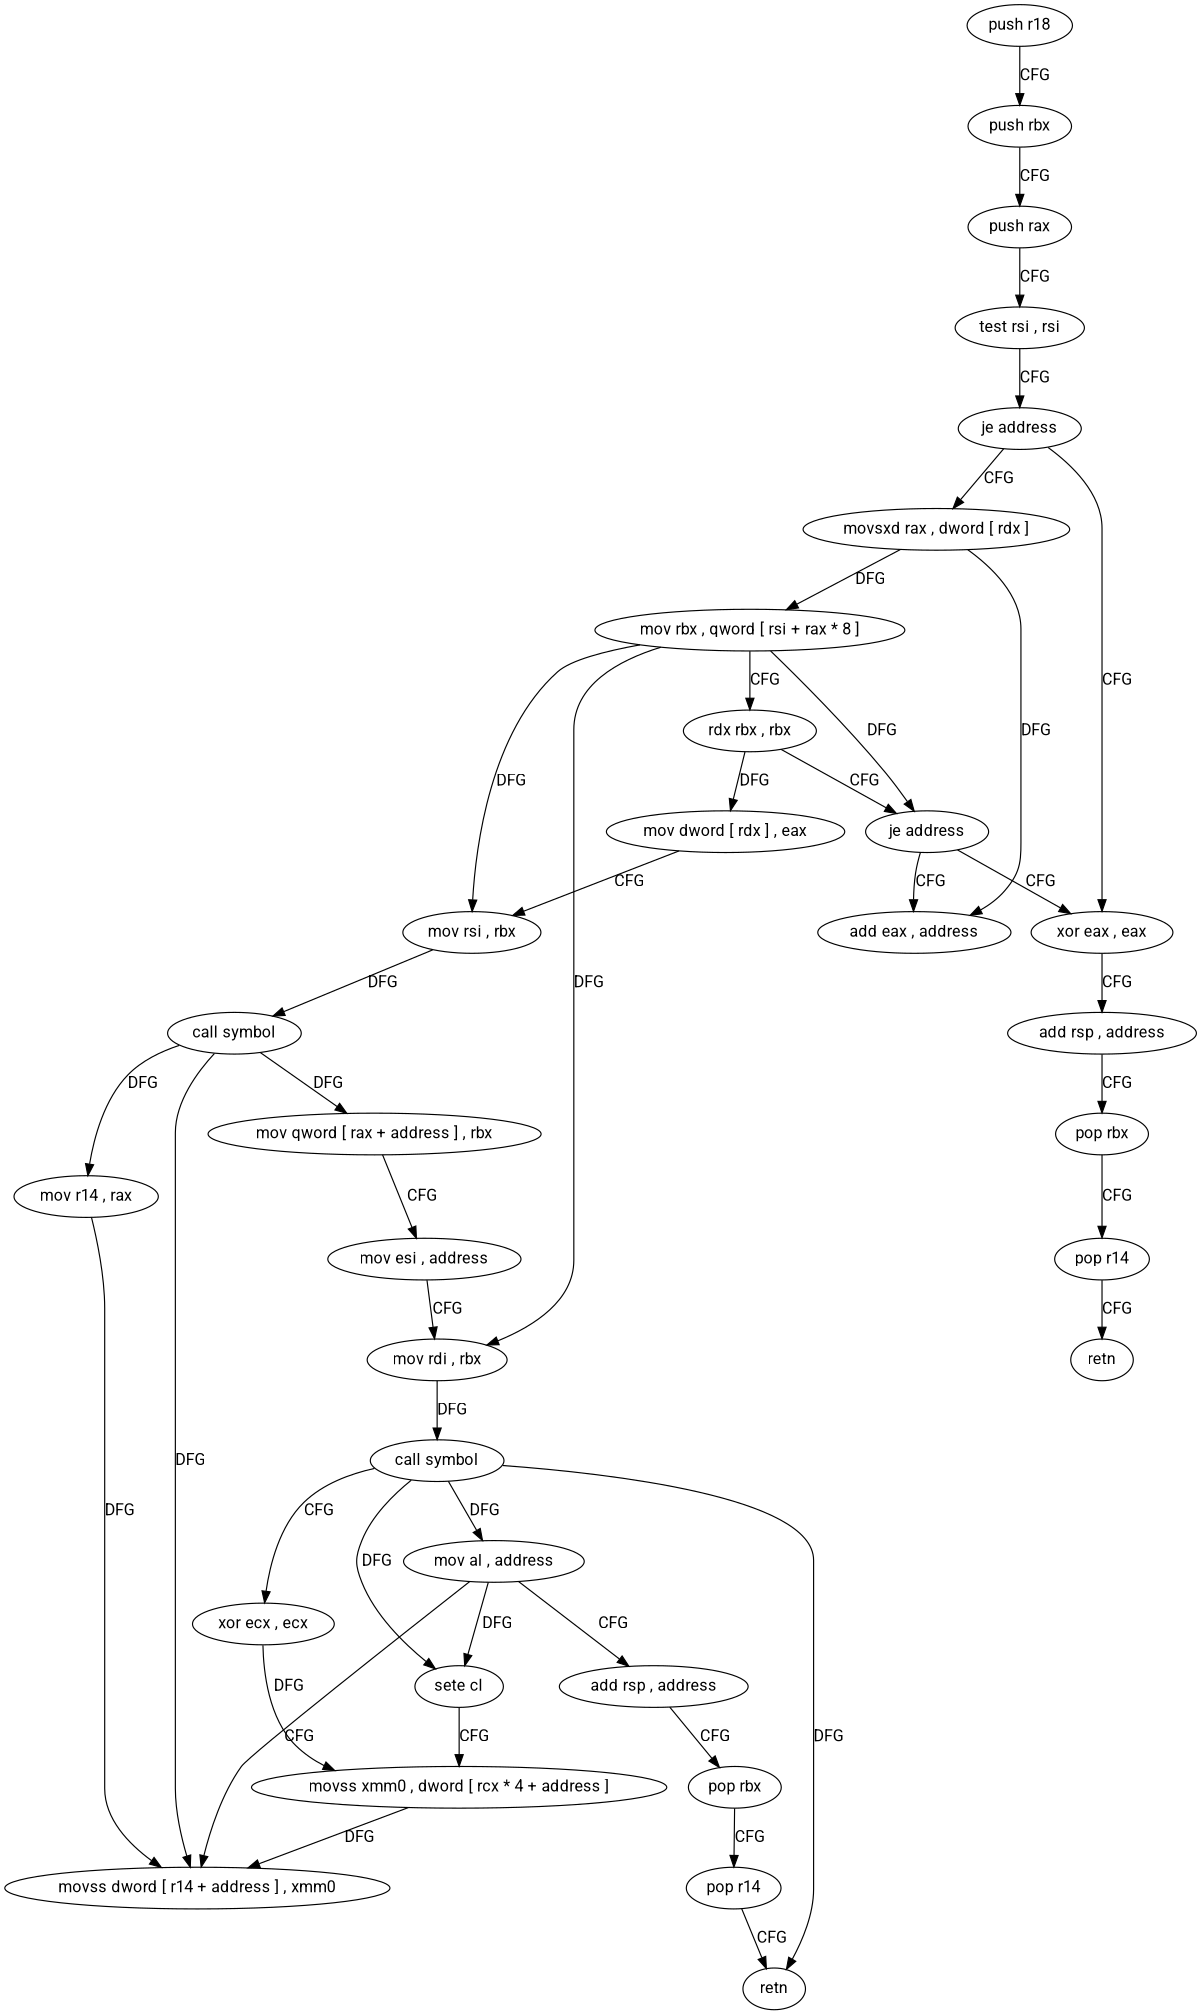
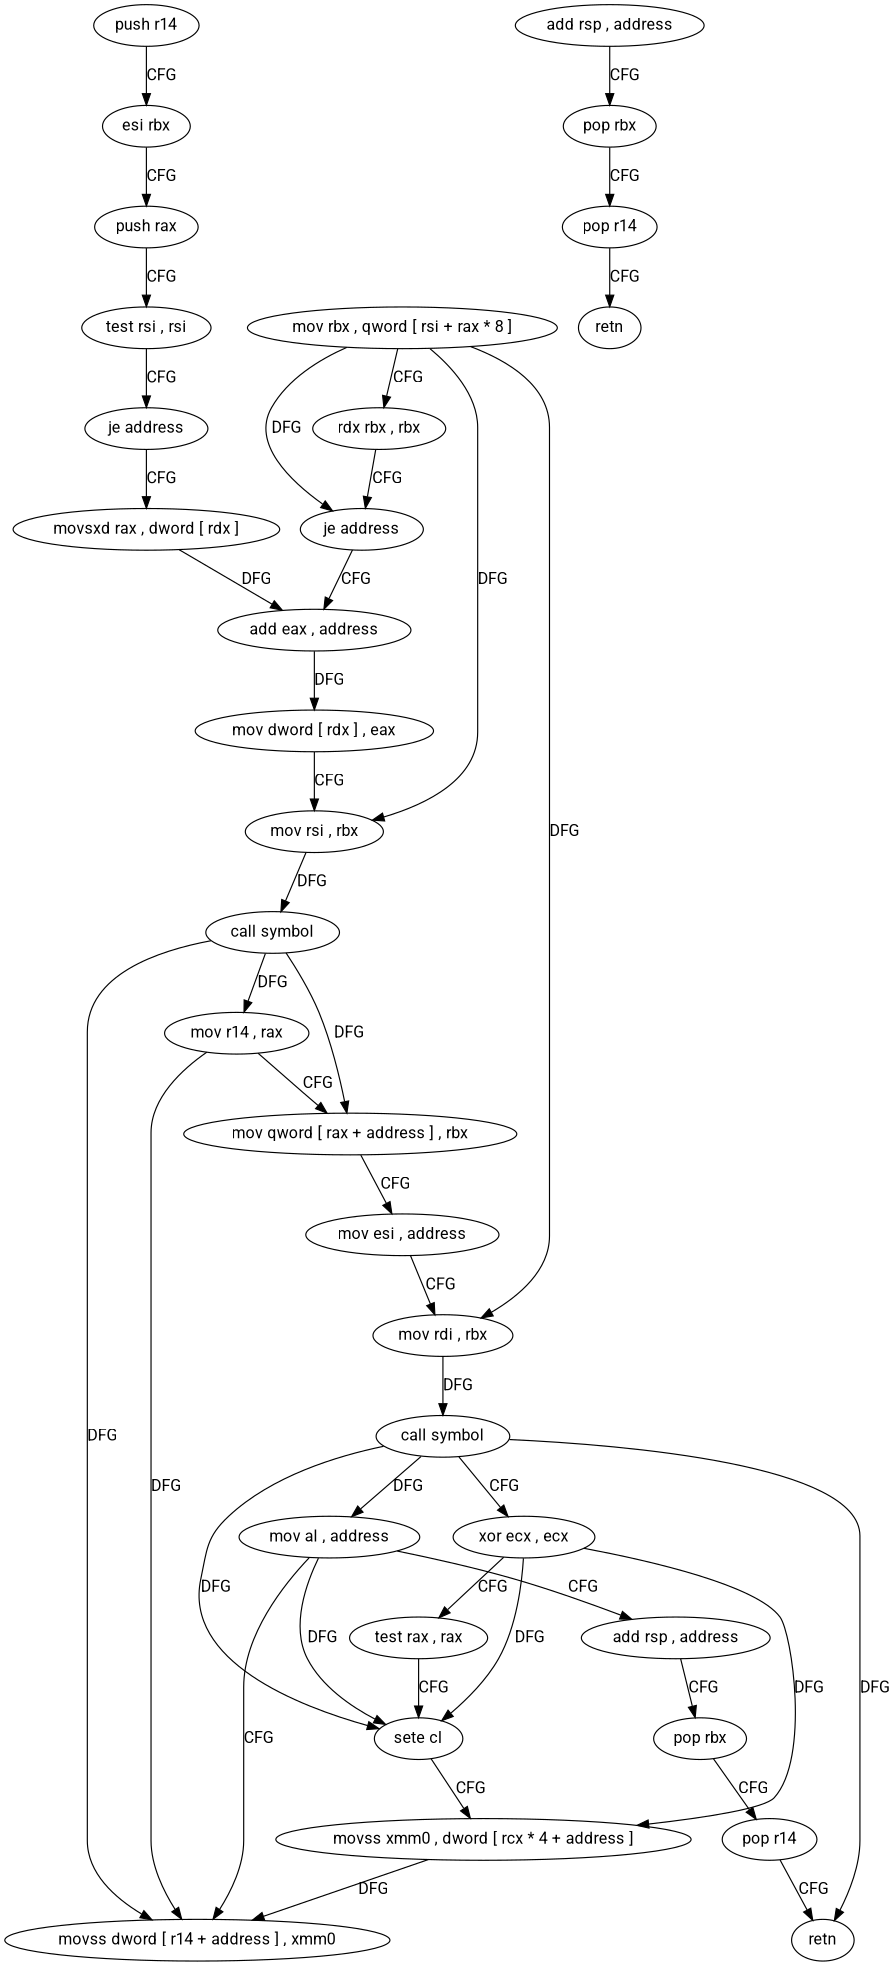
(1020, 25) -> (146, 25)
(1020, 126) -> (146, 126)
(849, 577) -> none
(739, 776) -> (314, 675)
(1102, 932) -> none
none -> (288, 1079)
none -> (419, 1638)
none -> (505, 1644)
